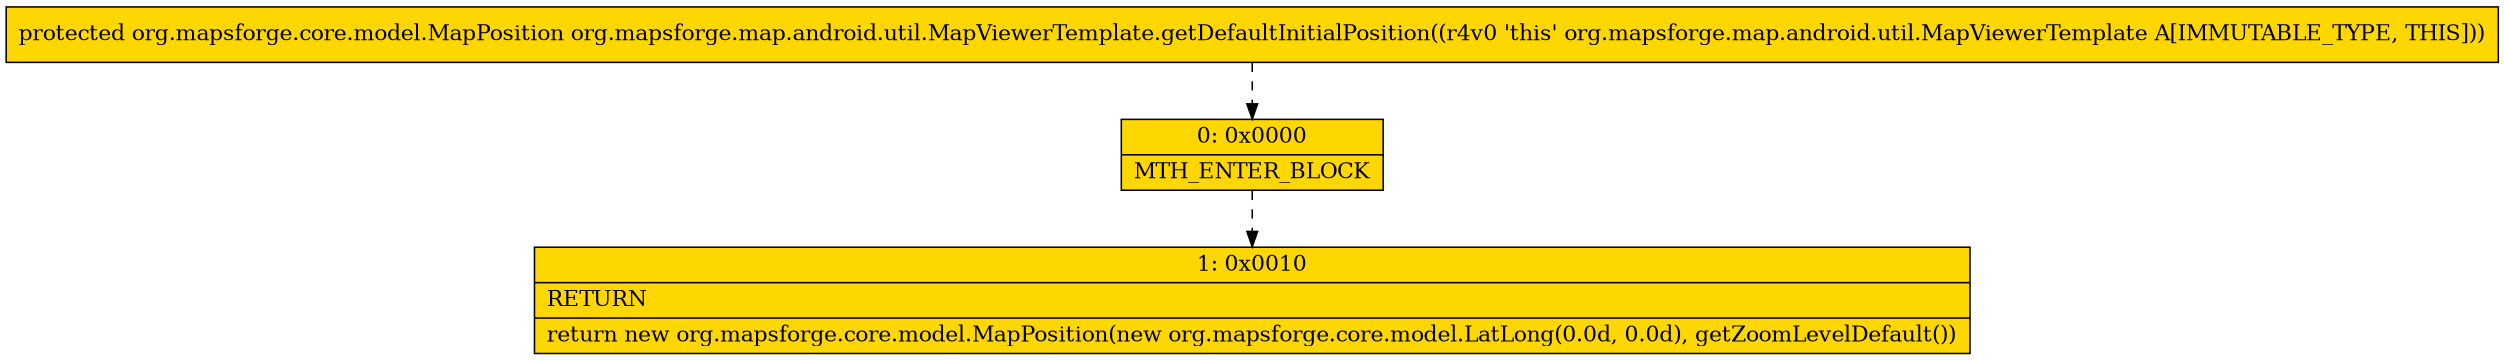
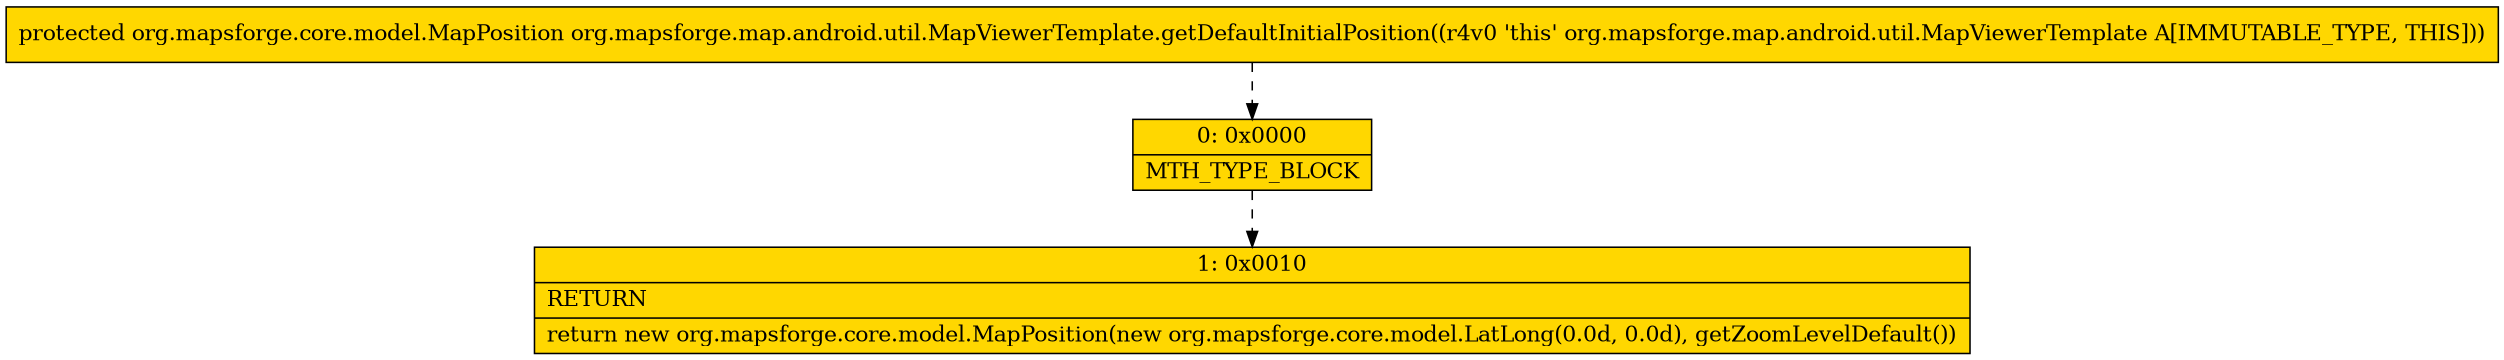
(1252, 172) -> (1252, 172)
